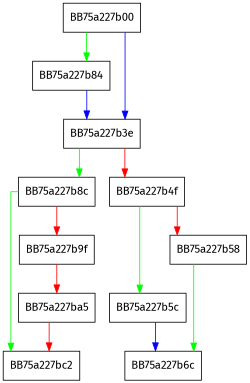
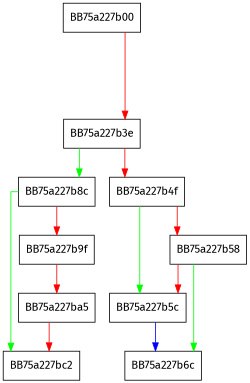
(125, 72) -> (125, 72)
(71, 76) -> none
none -> (178, 275)
